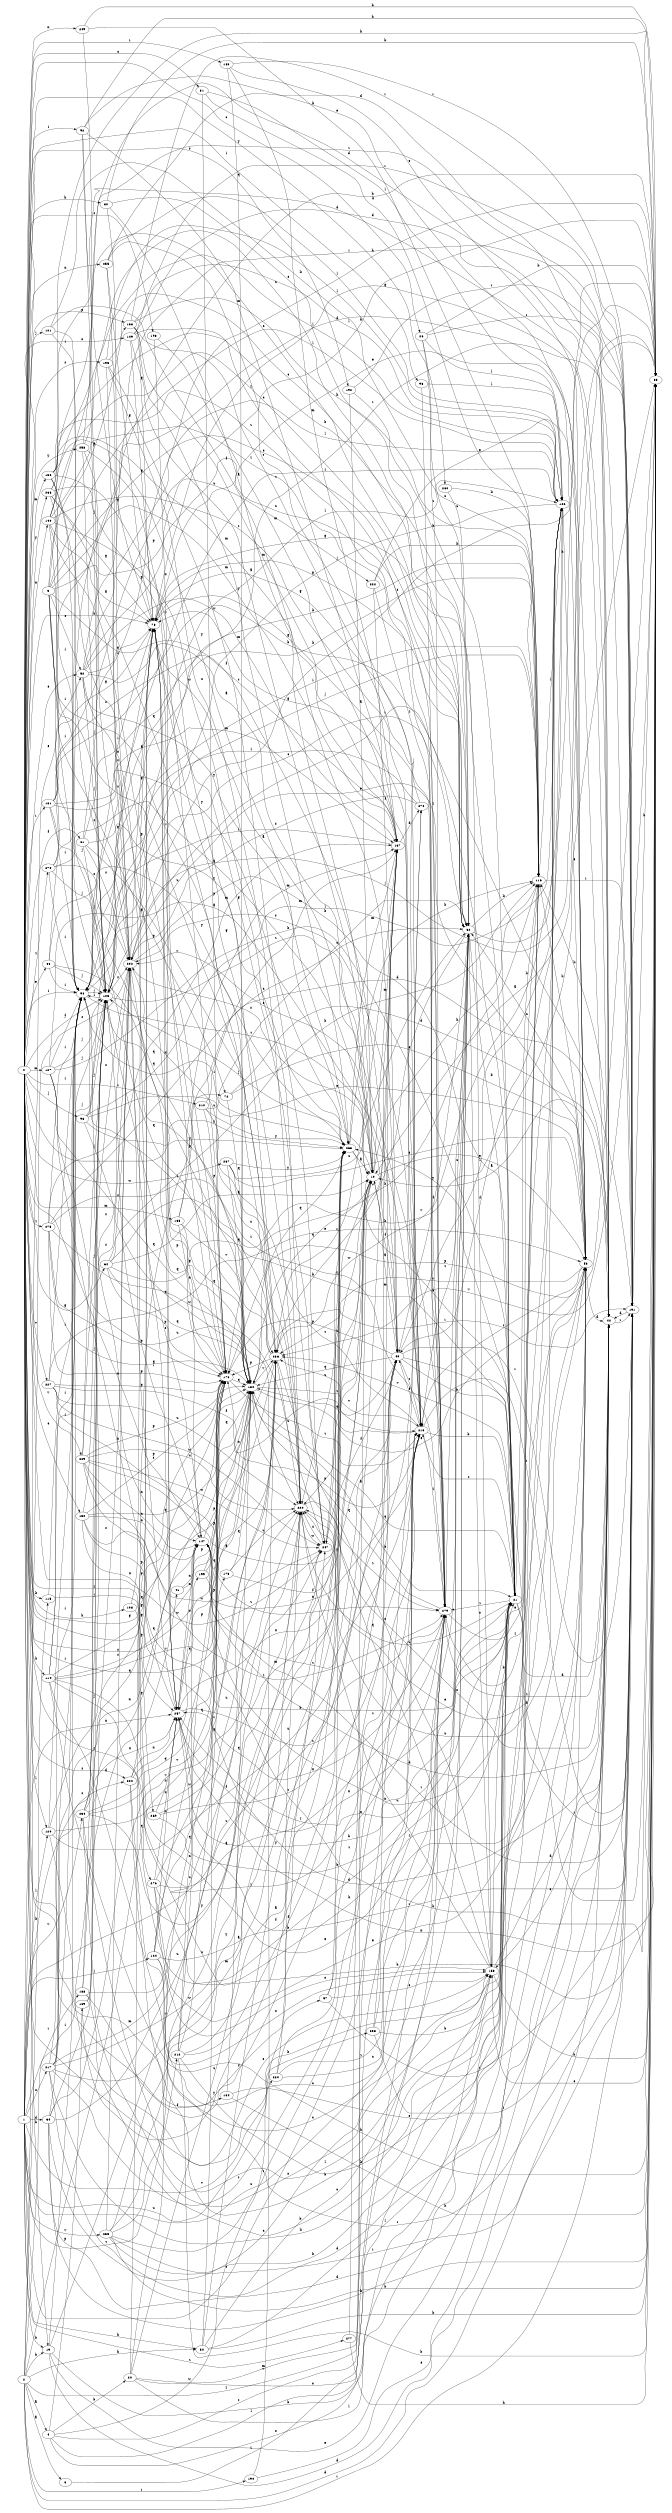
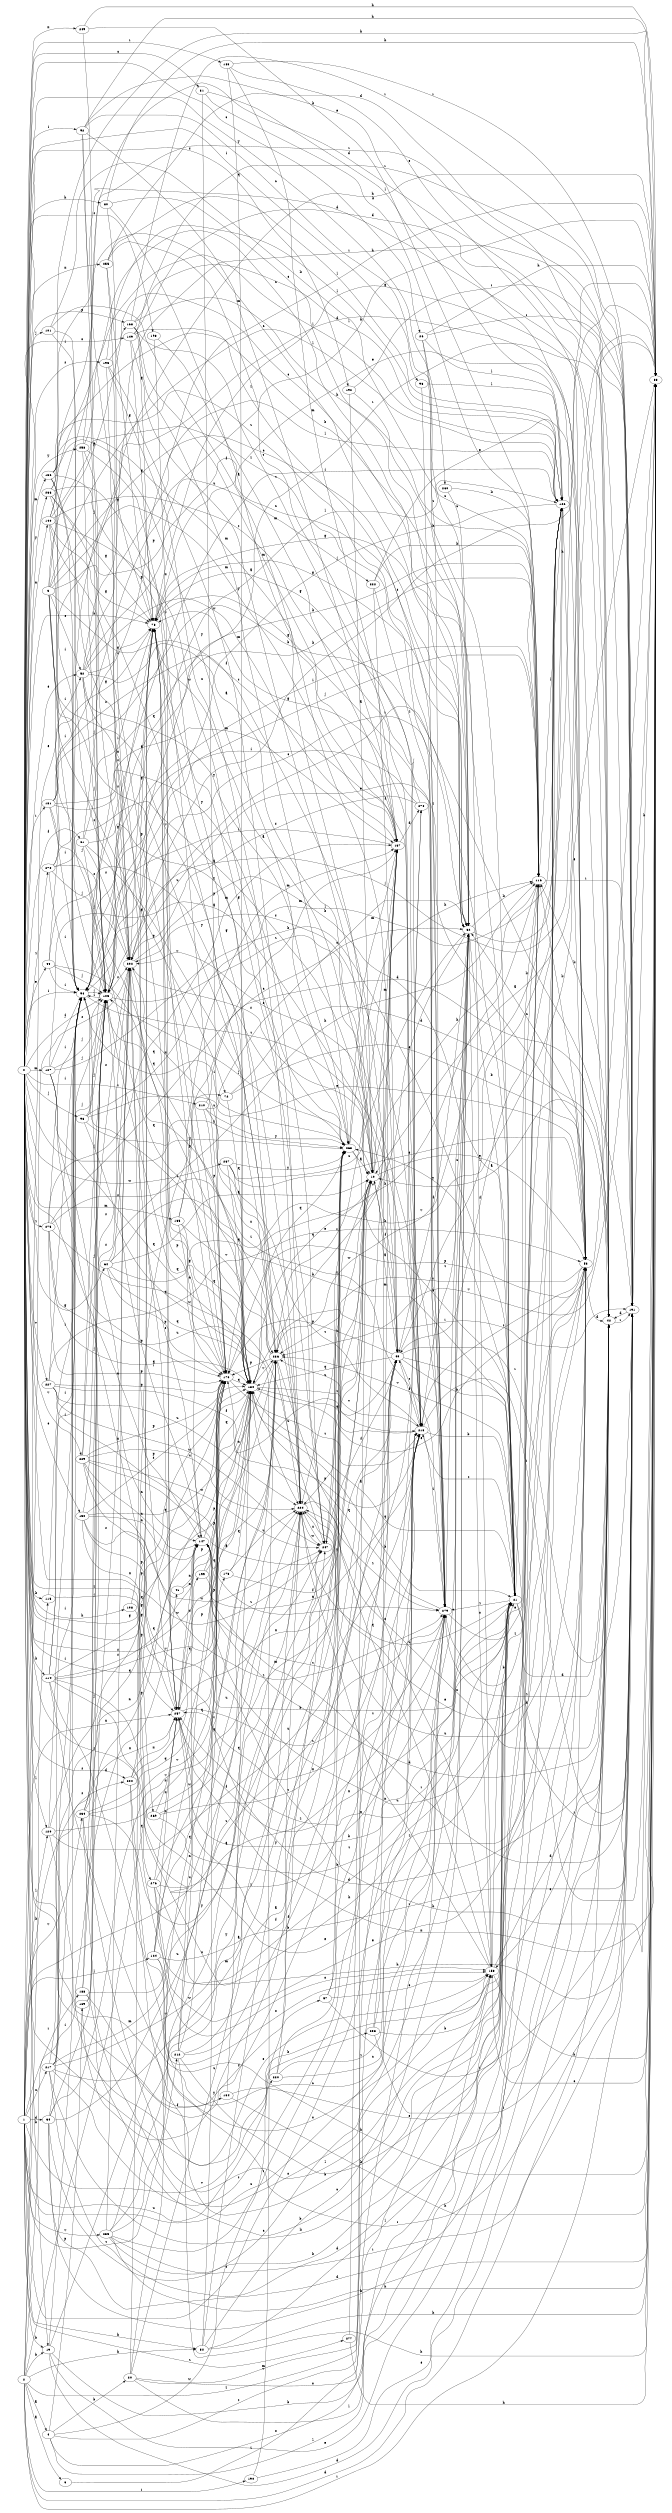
(356, 498) -> (418, 371)
(376, 2187) -> (543, 1655)
